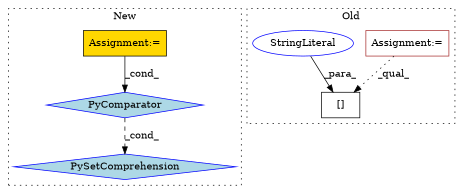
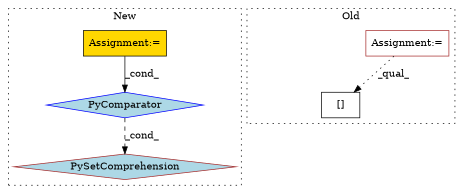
(303, 43) -> none
(125, 167) -> (125, 167)
